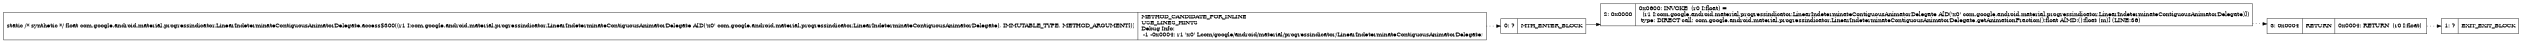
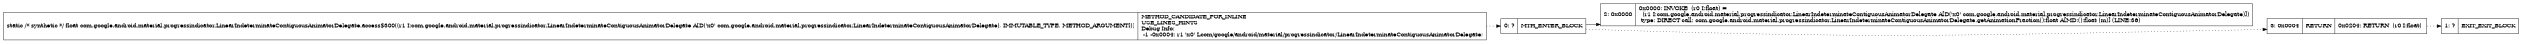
(1684, 9) -> (1684, 9)
(2258, 24) -> (1924, 35)
(2381, 26) -> (2381, 26)
